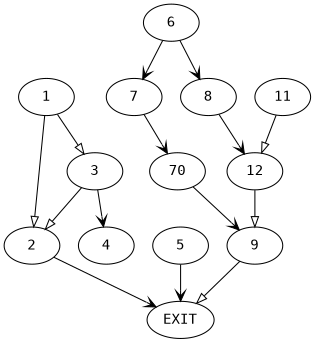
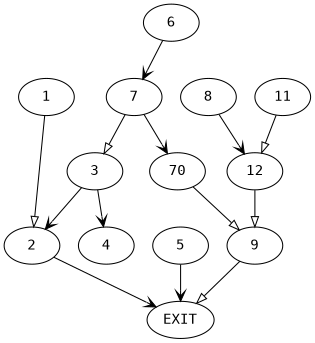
(187, 55) -> none
(68, 130) -> (117, 130)
(67, 204) -> (67, 204)
(212, 205) -> (212, 205)
